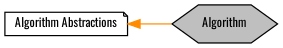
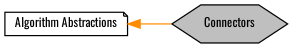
(225, 24) -> (230, 24)
